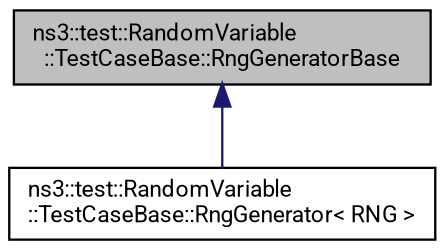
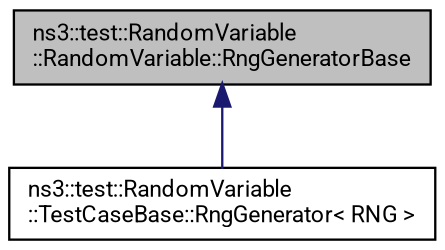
(222, 47) -> (222, 47)
